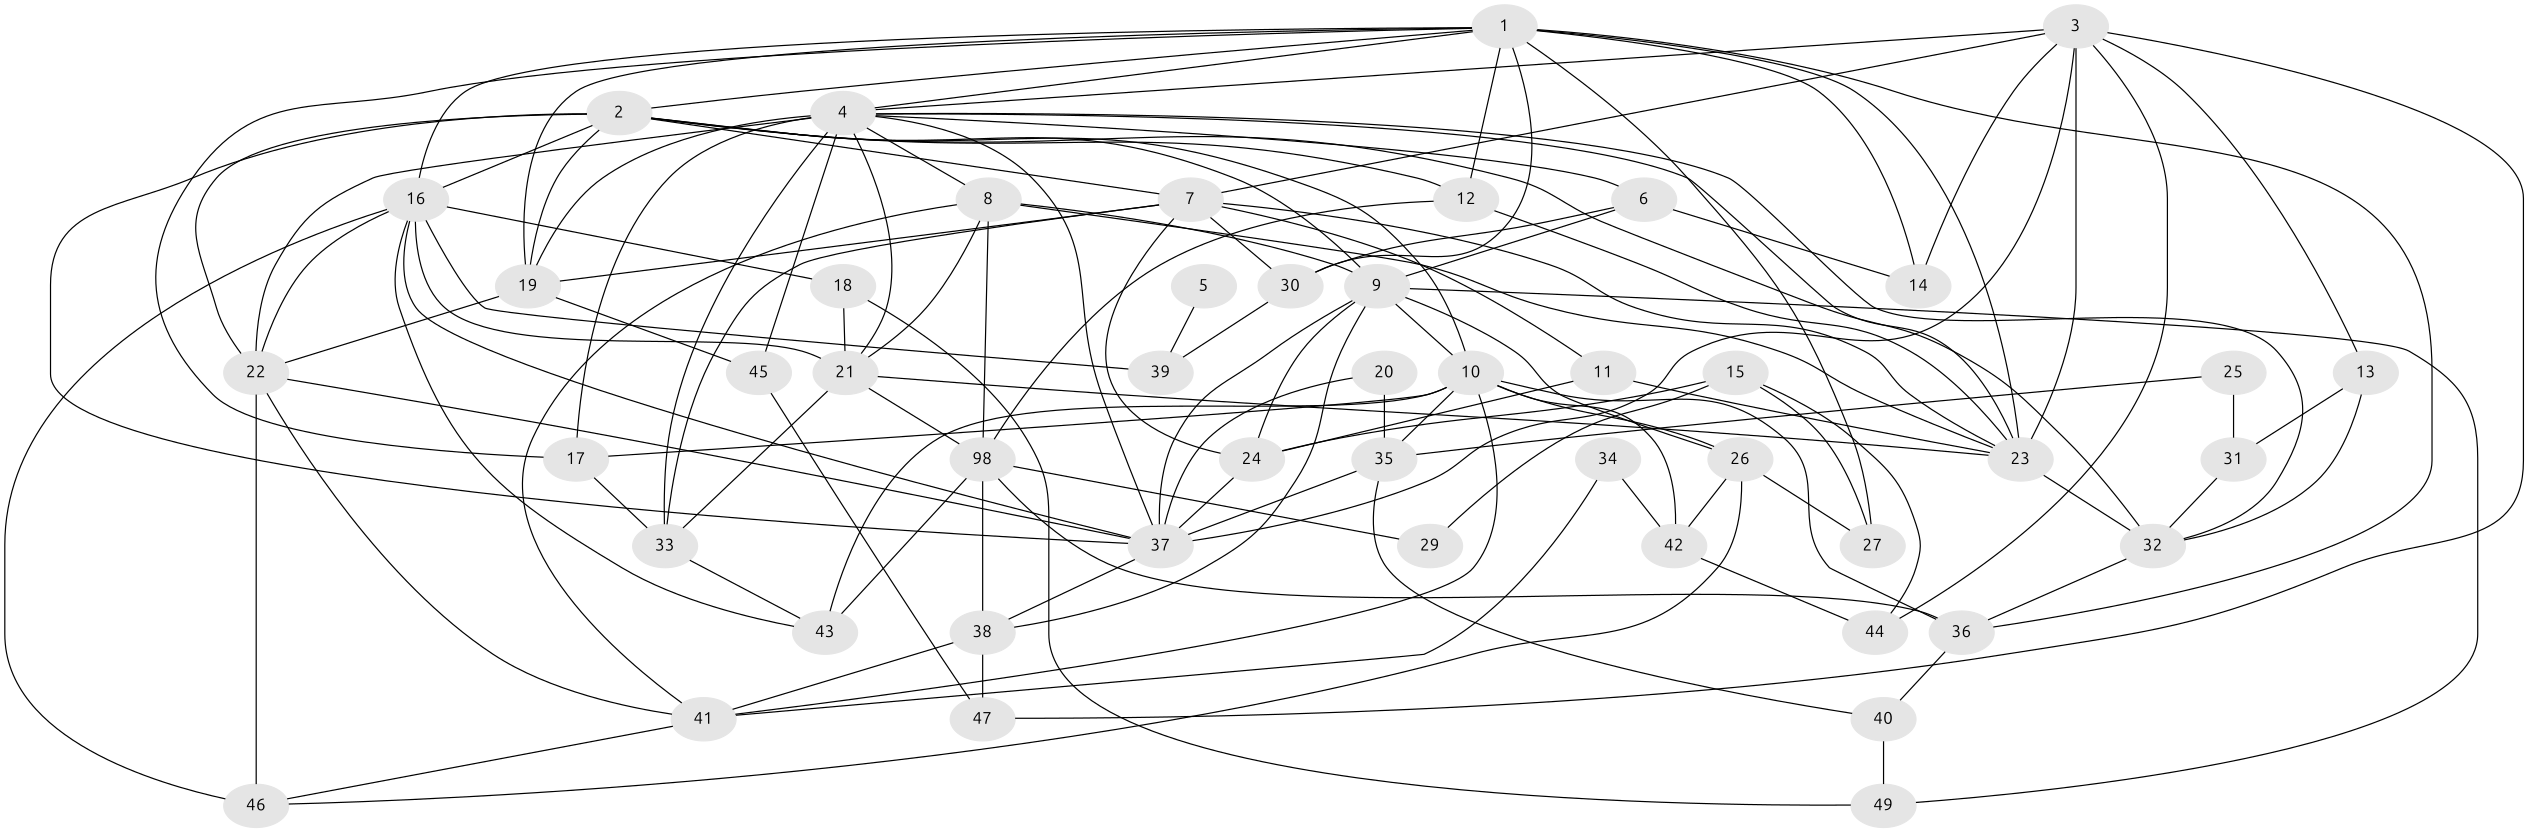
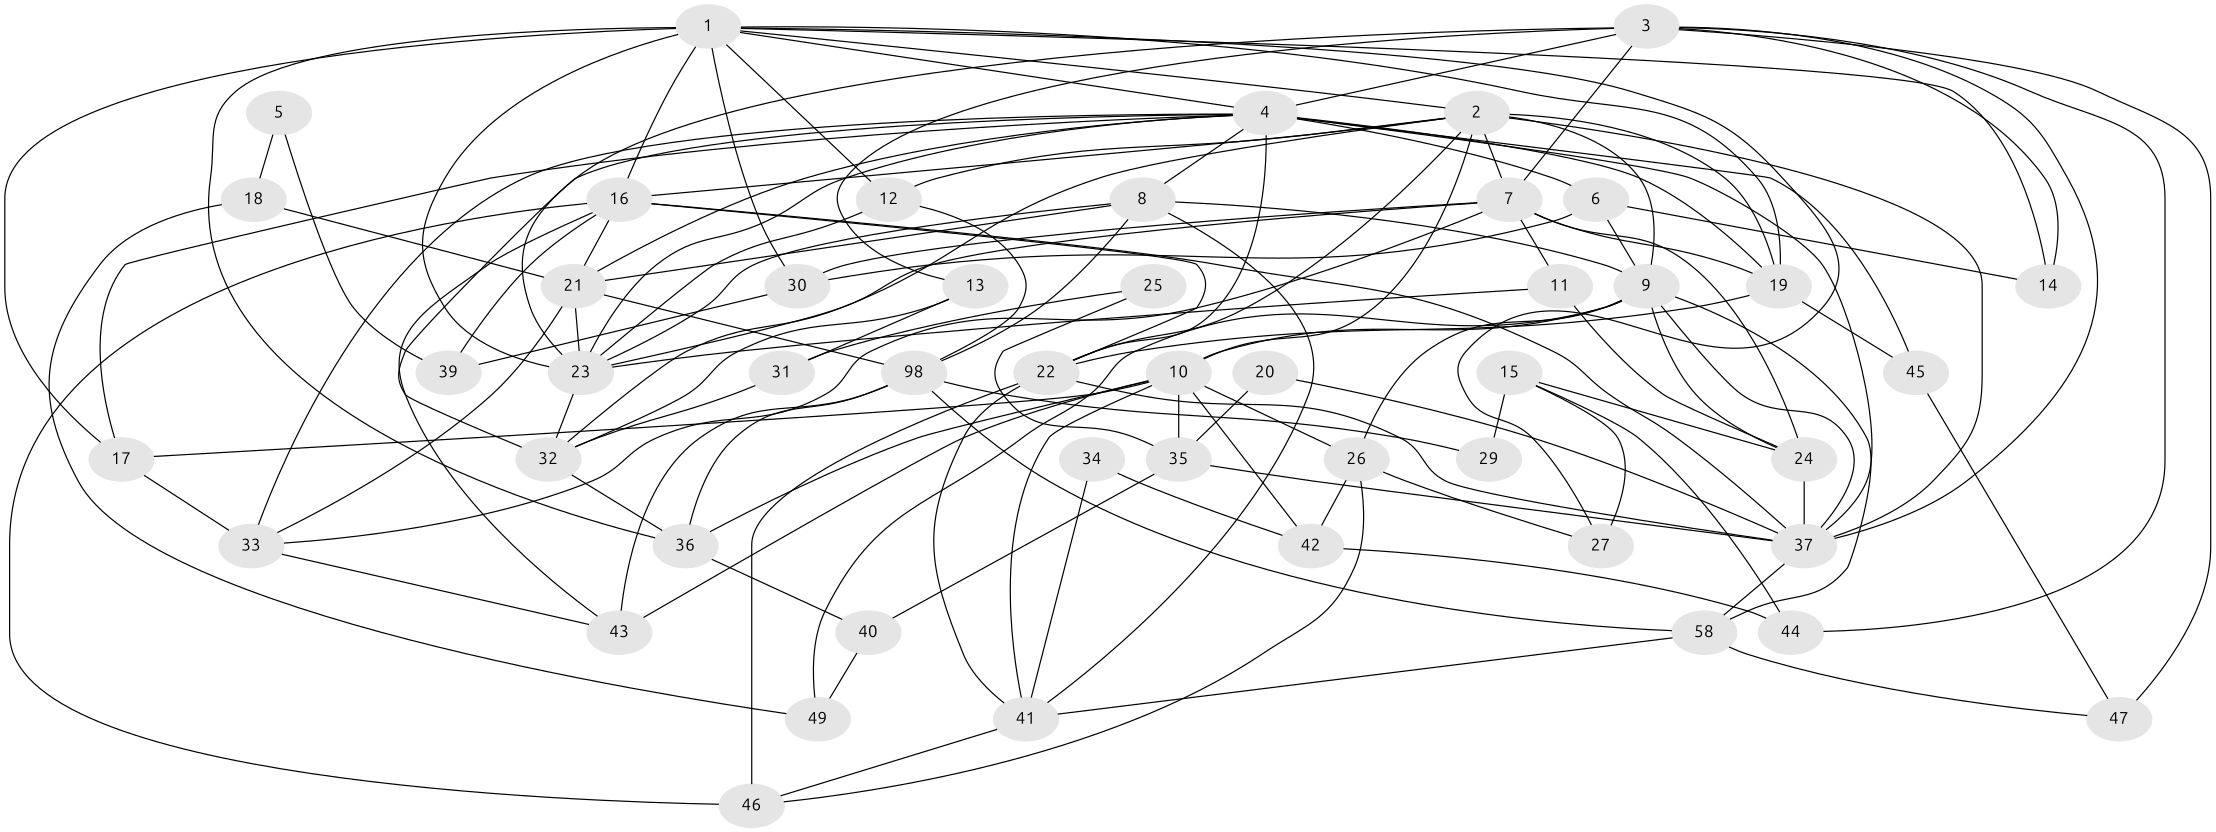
(639, 245) -> (266, 156)
(983, 633) -> (1704, 633)
